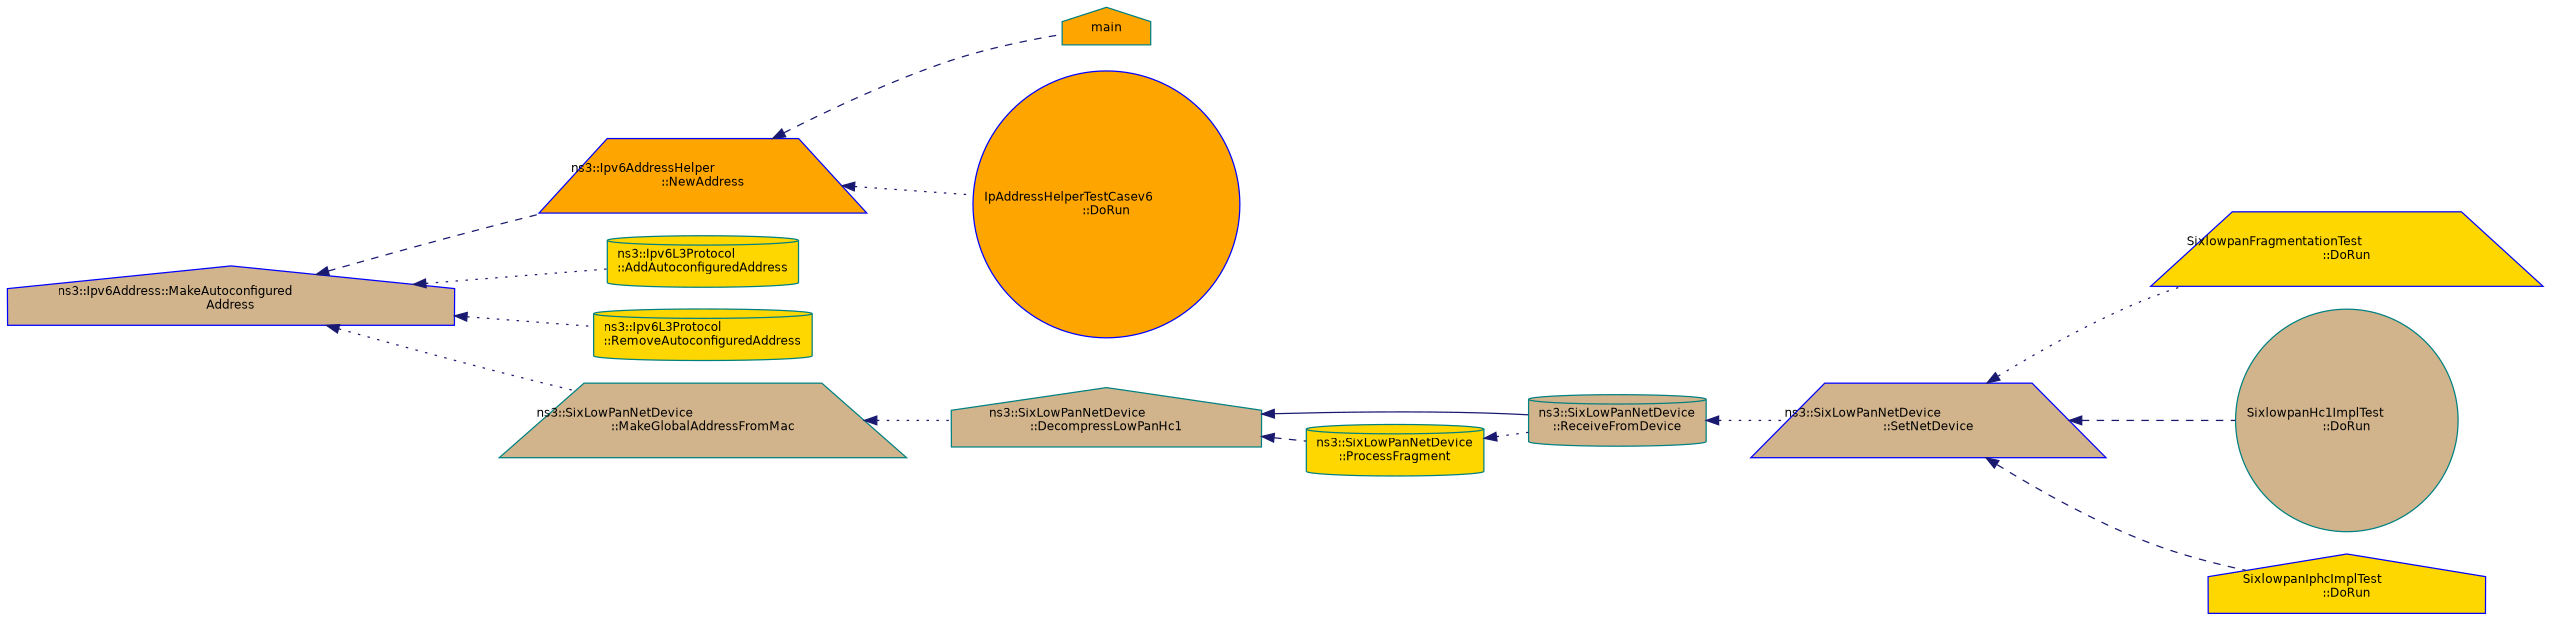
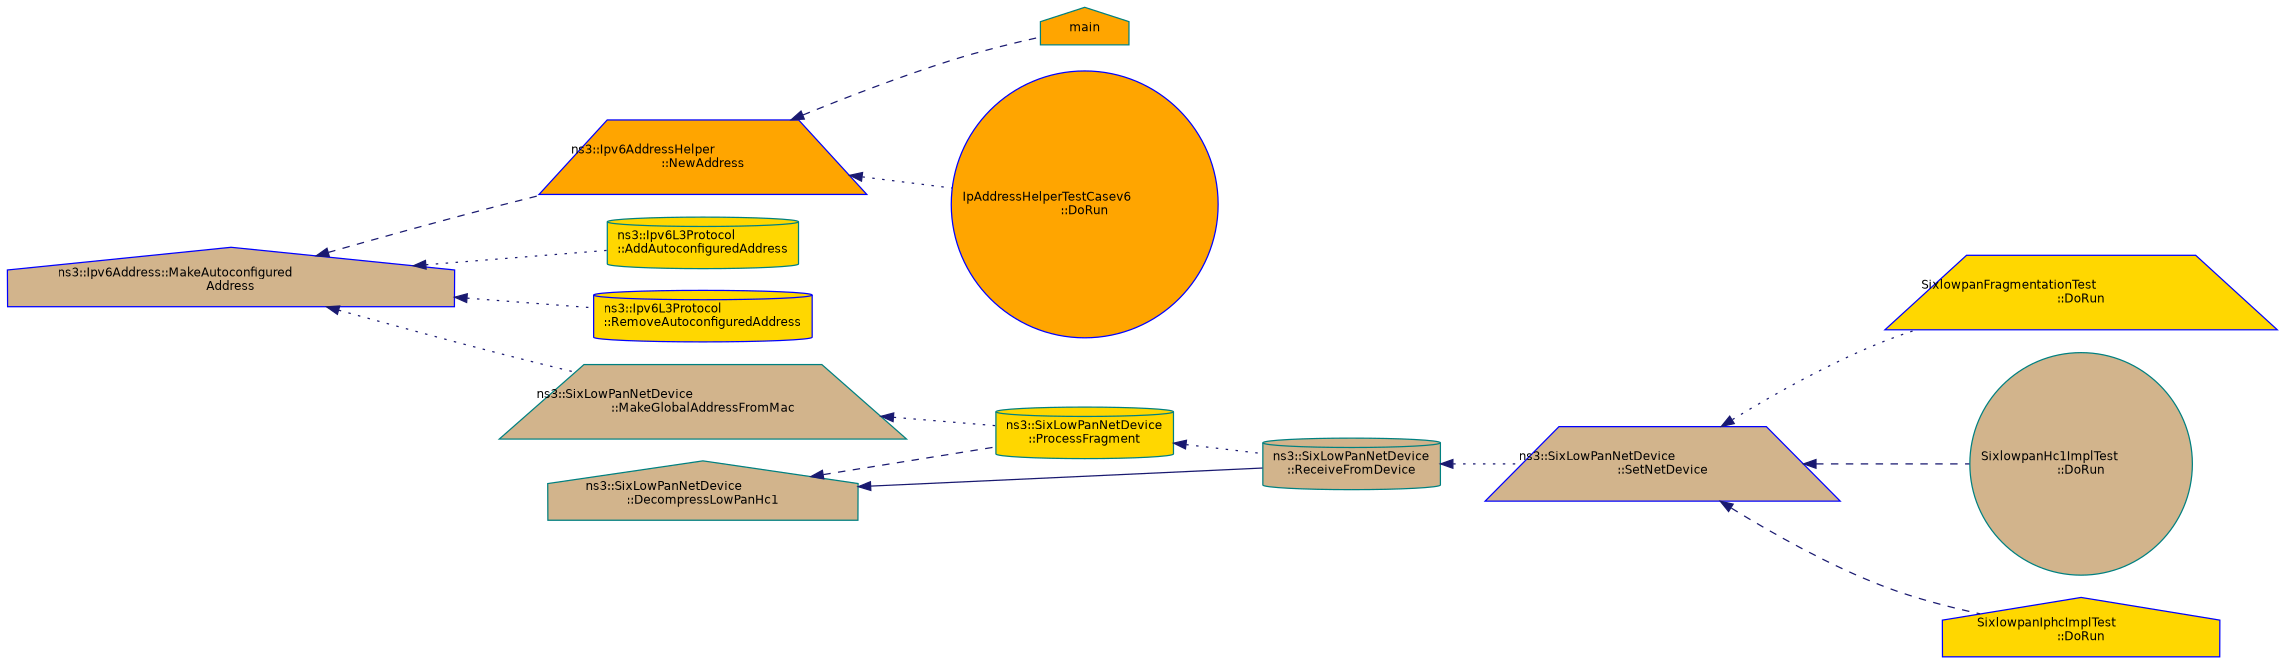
(703, 335) -> (703, 316)
(914, 420) -> (945, 421)
